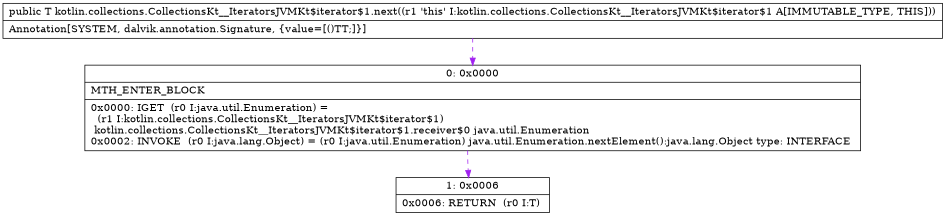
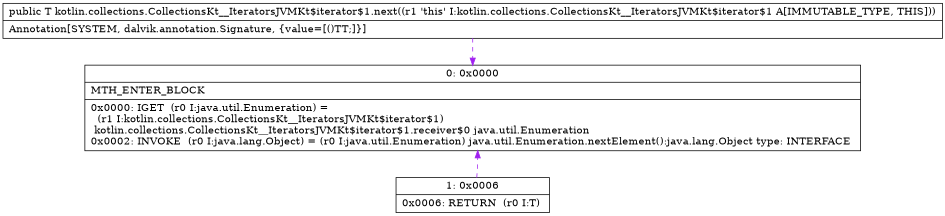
(468, 160) -> (477, 168)
